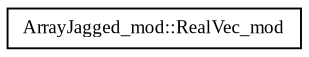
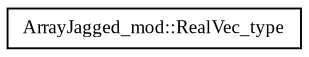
(154, 28) -> (154, 28)
